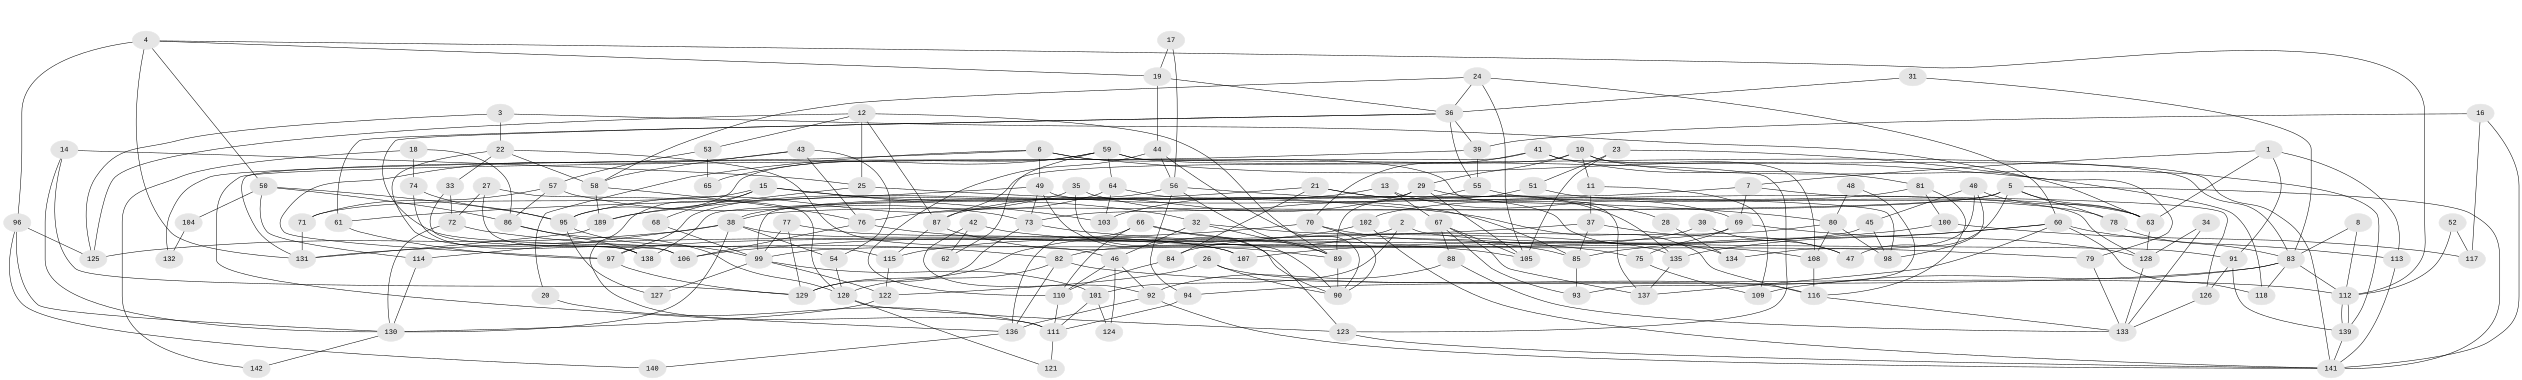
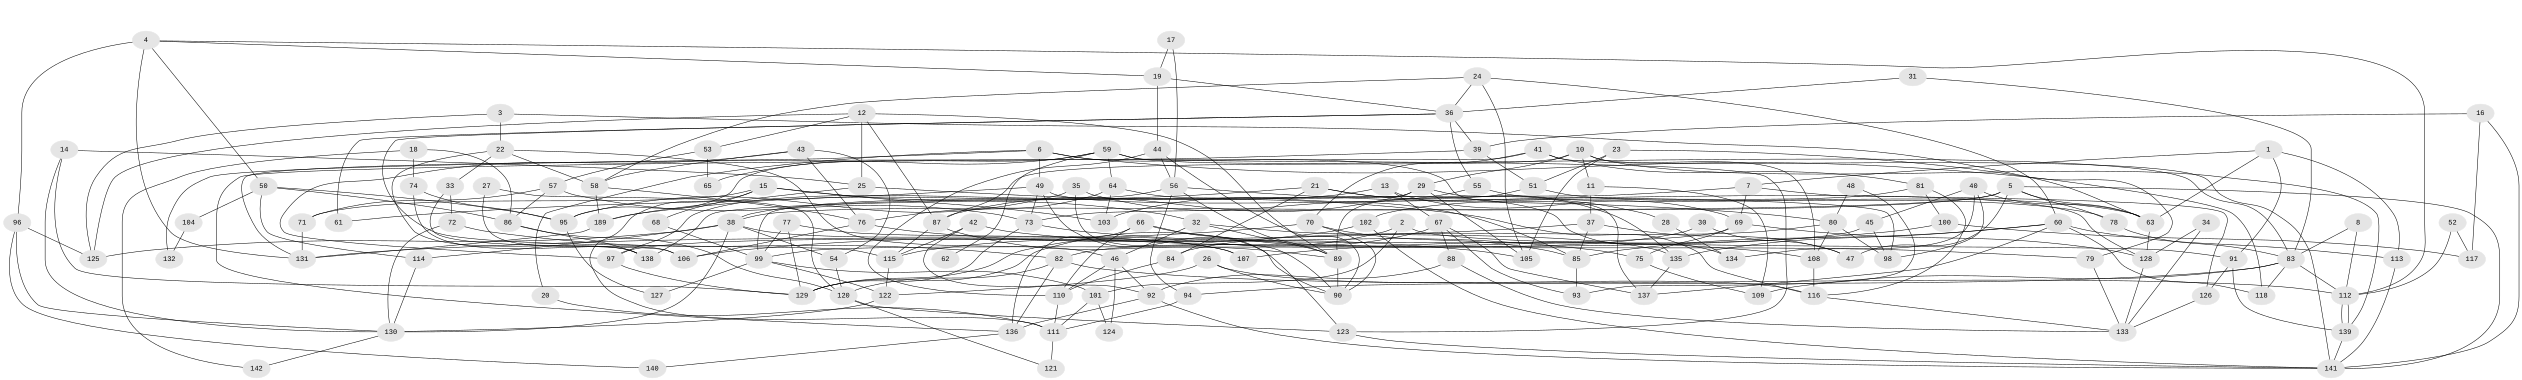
(1477, 168) -> (1512, 173)
(466, 208) -> none
(959, 241) -> (932, 242)
(1483, 241) -> (1014, 267)
(423, 244) -> none
(660, 244) -> none
